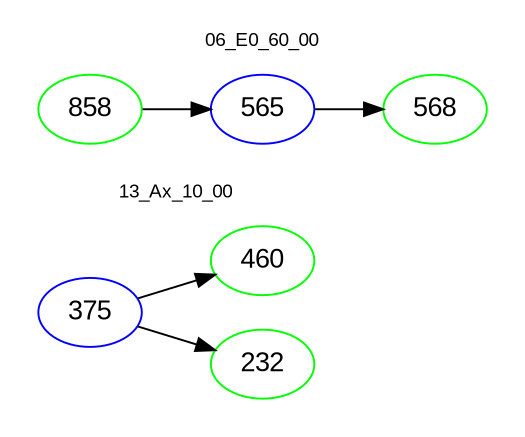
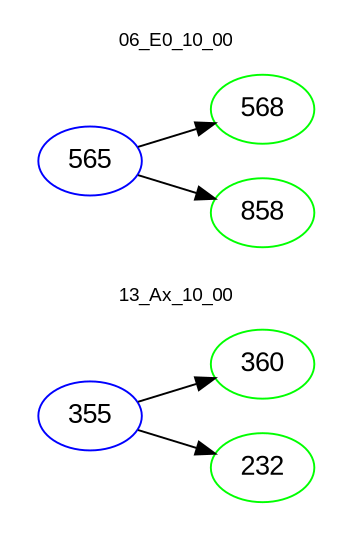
(263, 41) -> (176, 41)
(167, 109) -> (167, 184)
(263, 261) -> (263, 364)
(90, 312) -> (90, 416)
